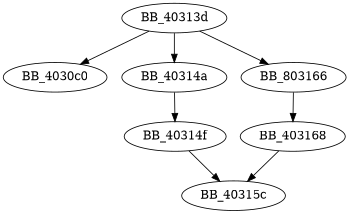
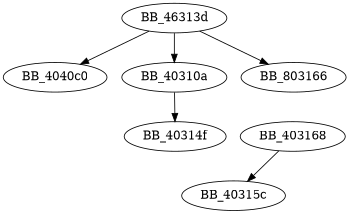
(174, 18) -> (174, 18)
(55, 77) -> (55, 77)
(174, 77) -> (174, 77)
(293, 103) -> none
(201, 163) -> none
